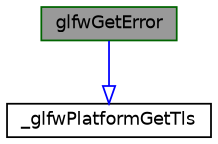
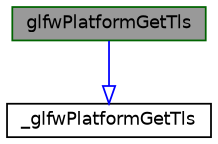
(109, 24) -> (109, 24)
